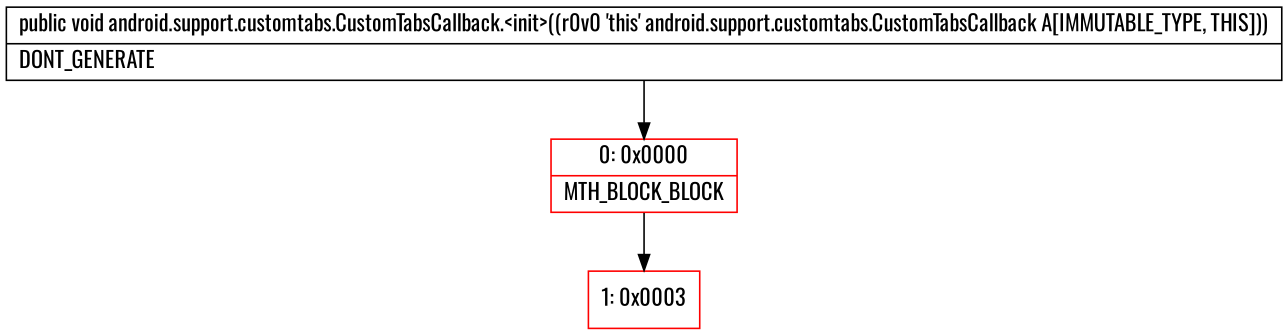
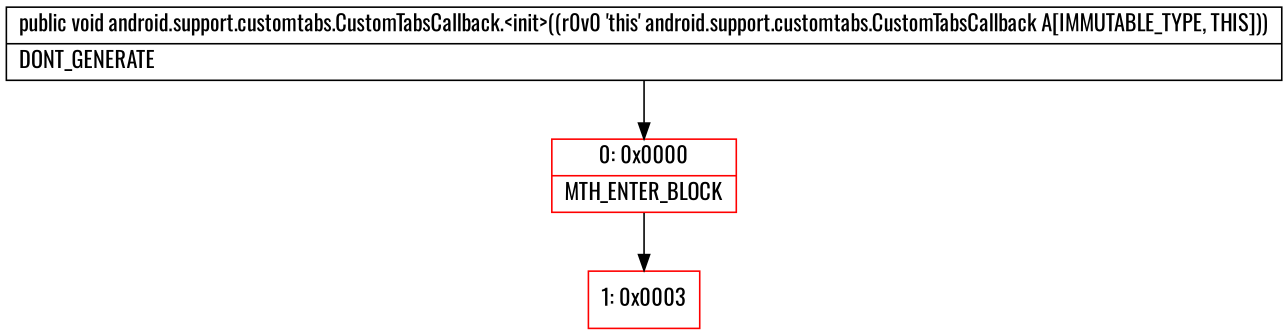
(644, 193) -> (644, 193)
